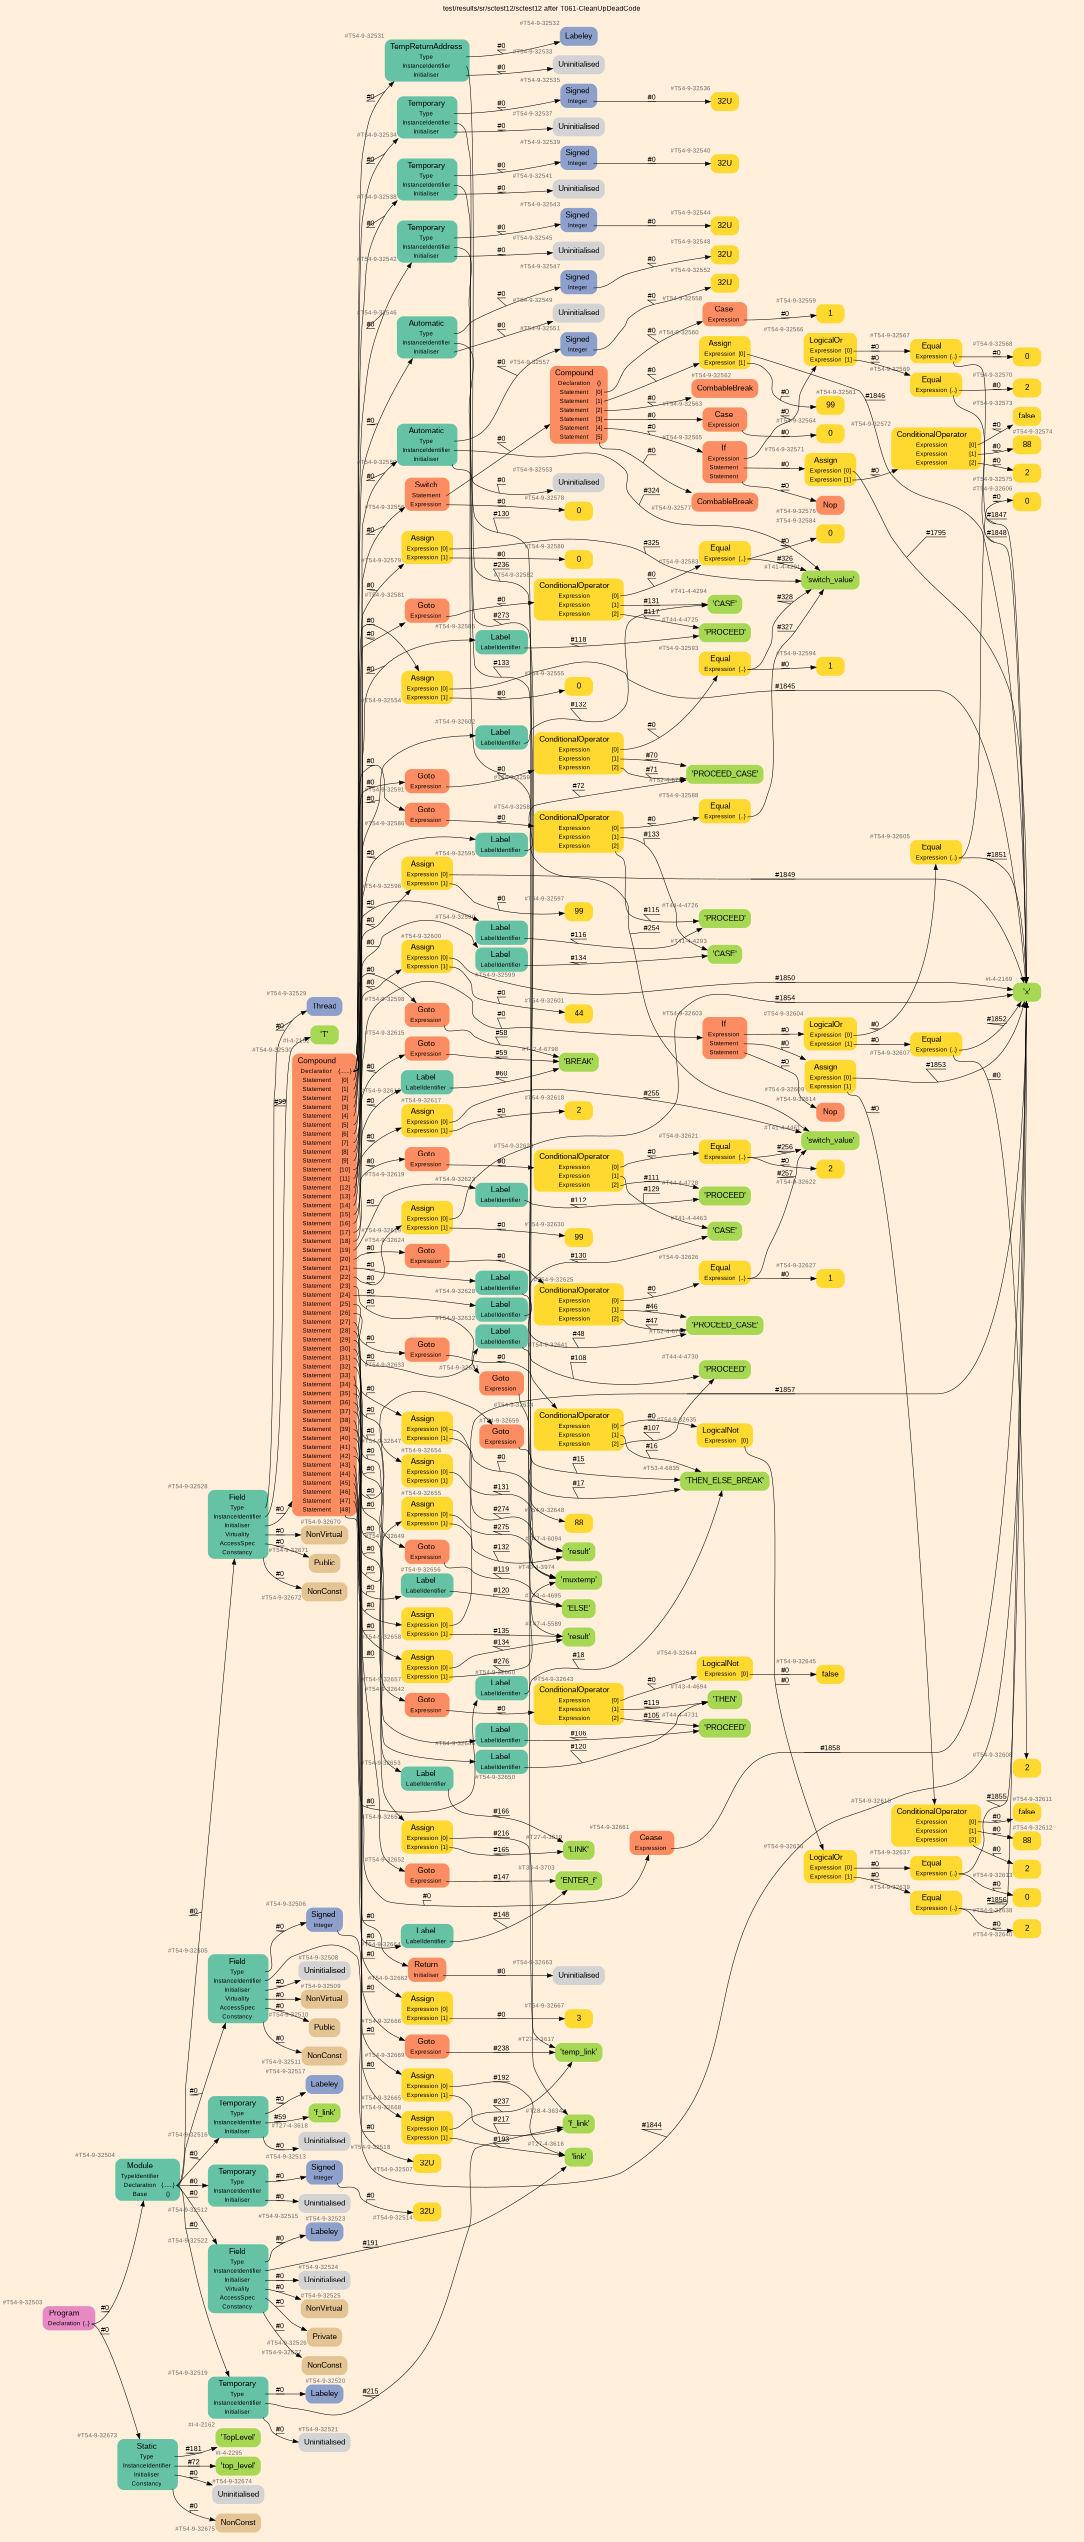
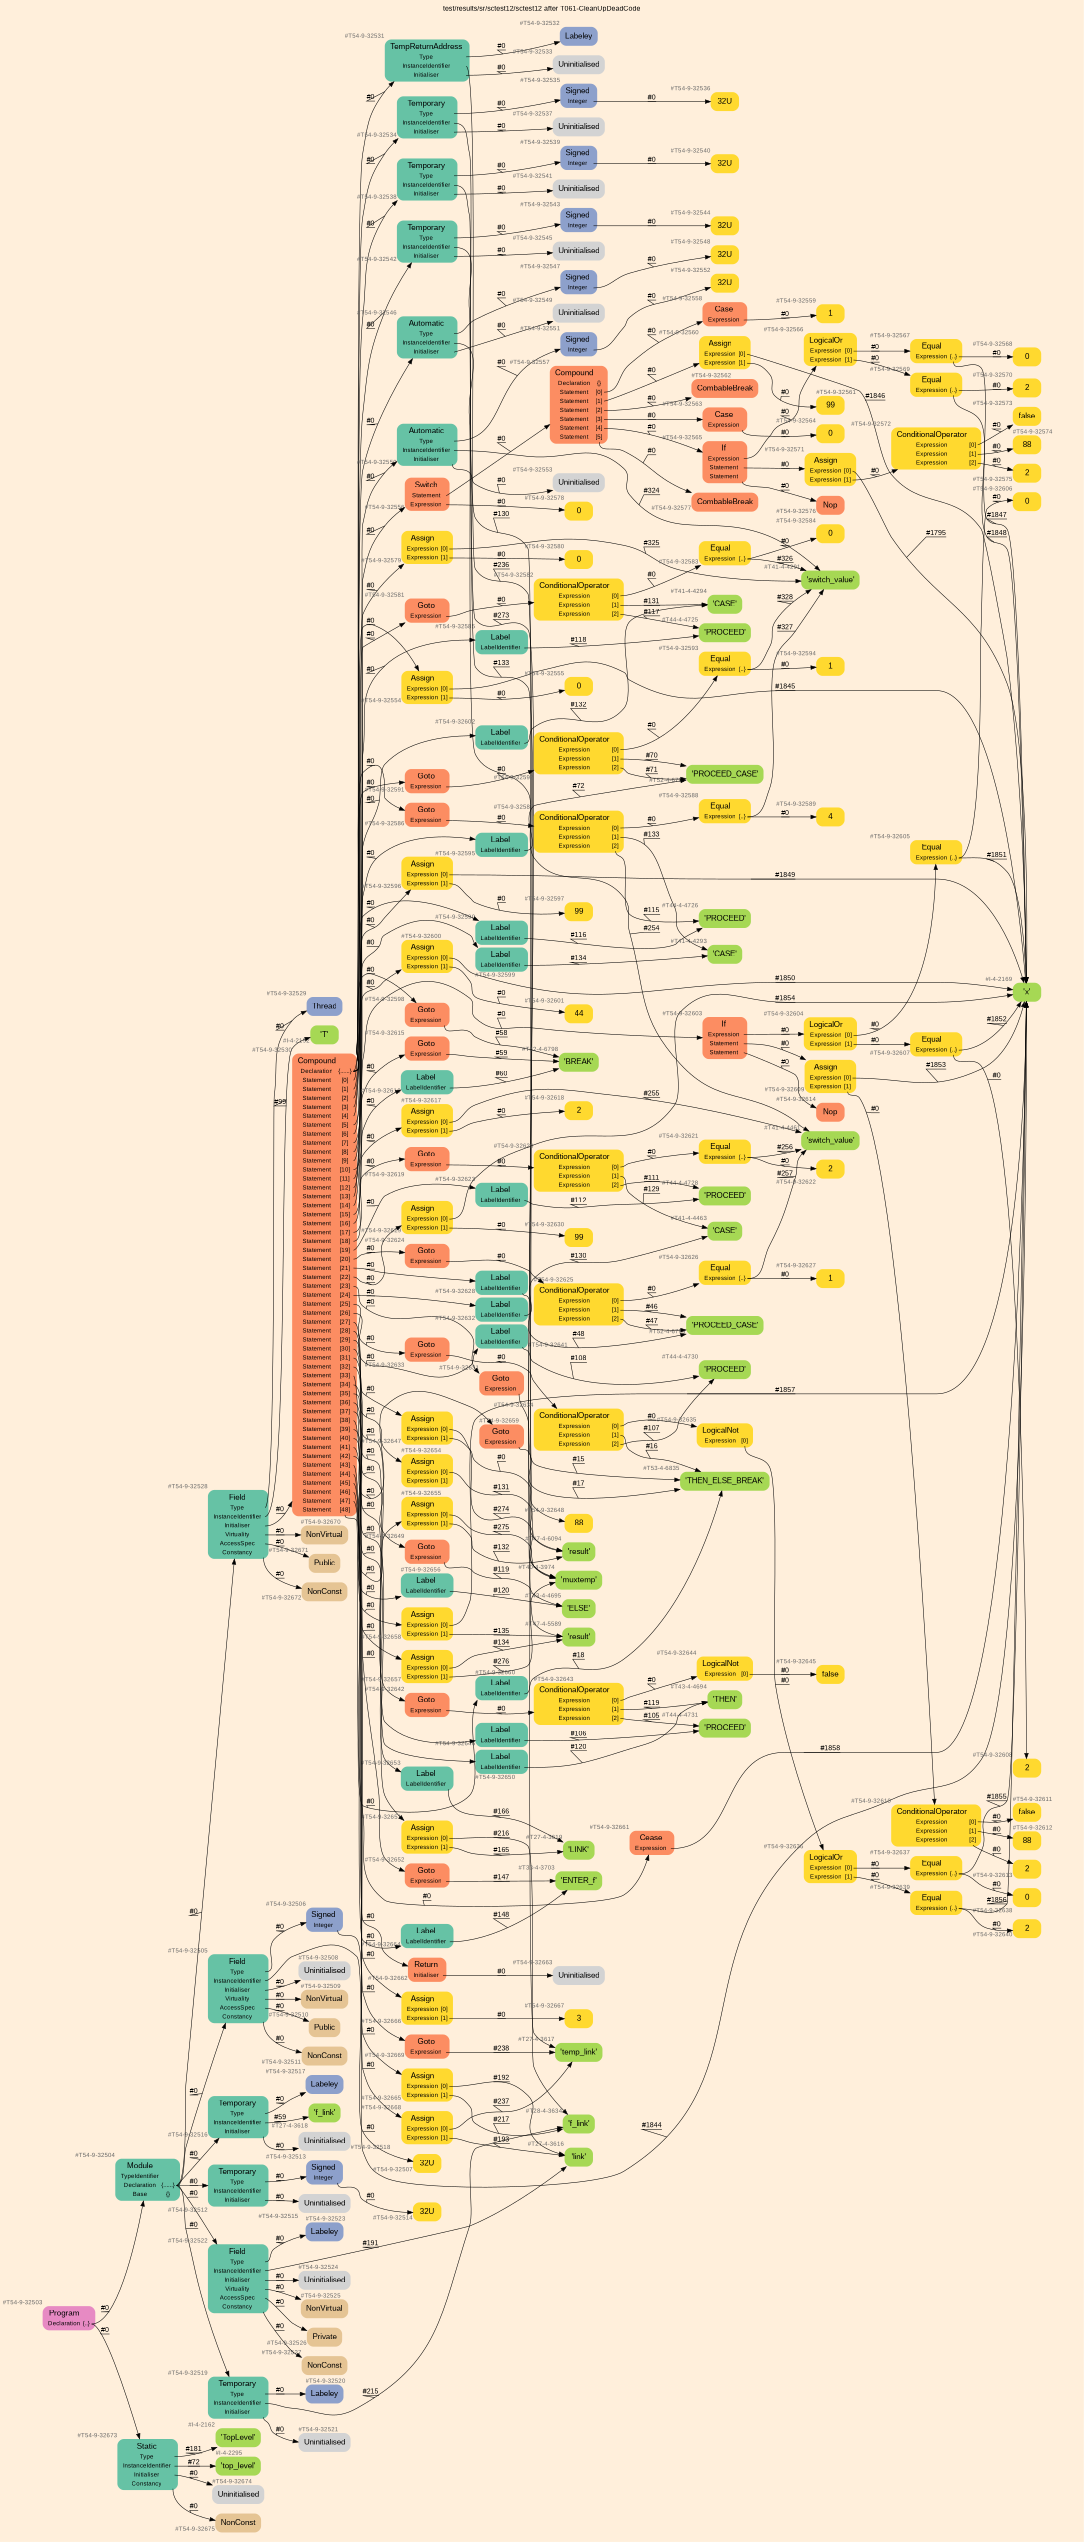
none -> (830, 817)
